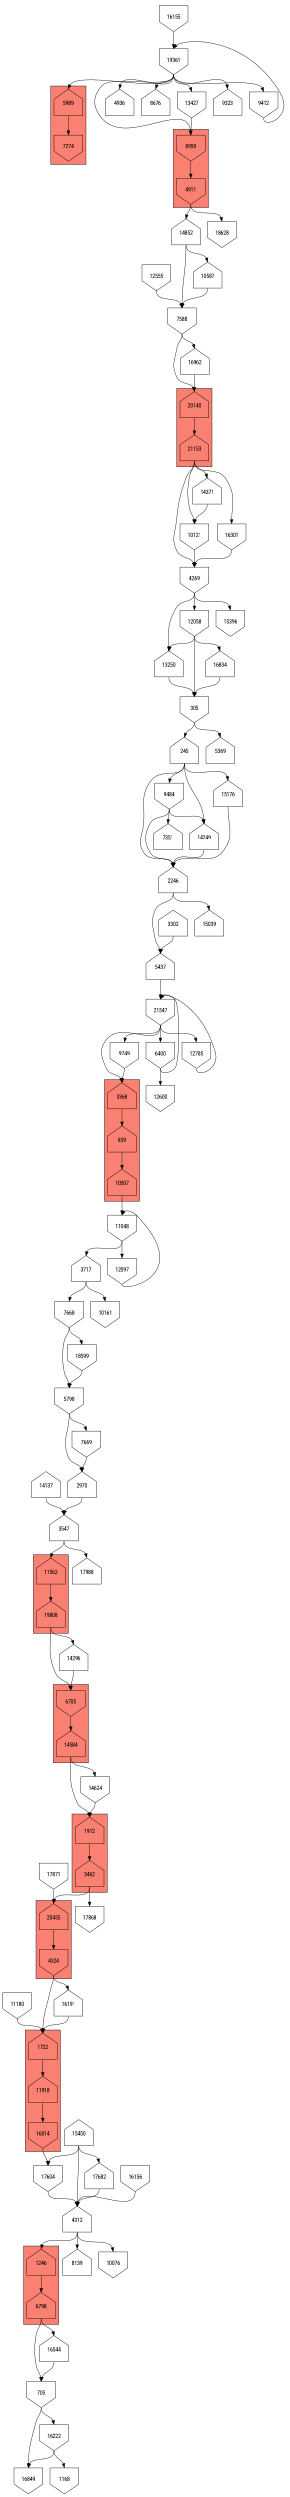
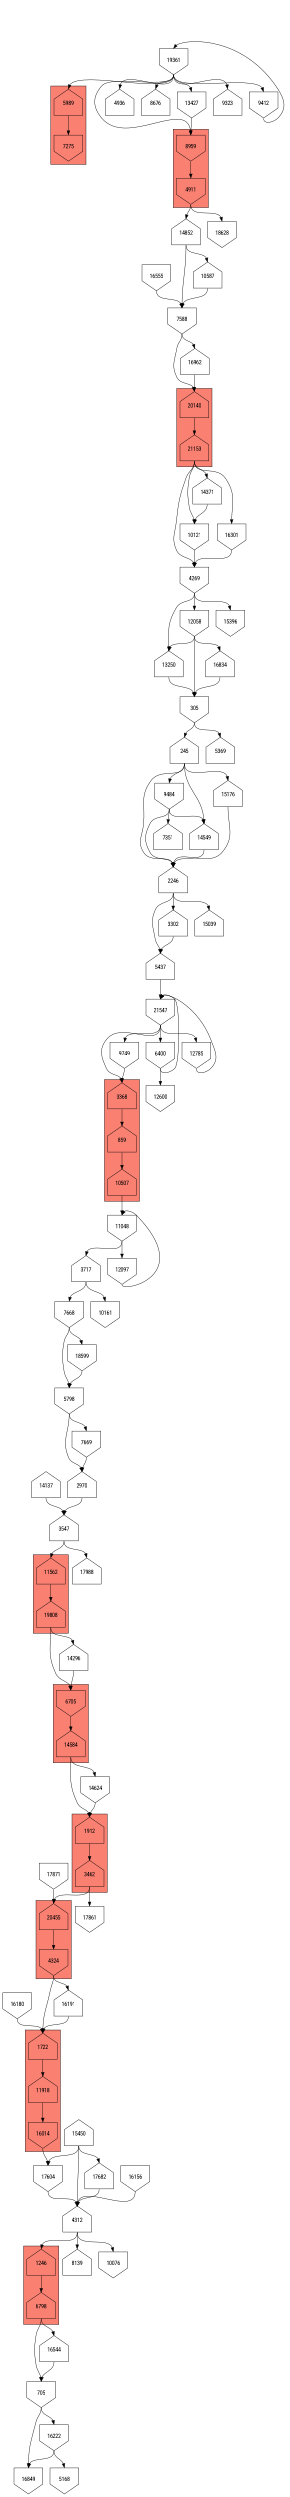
(174, 17) -> none
(68, 147) -> (68, 147)
(156, 276) -> (156, 276)
(204, 838) -> (204, 838)
none -> (173, 900)
(90, 1918) -> (90, 1918)
(17, 2004) -> (17, 2004)
(64, 2480) -> (64, 2480)
